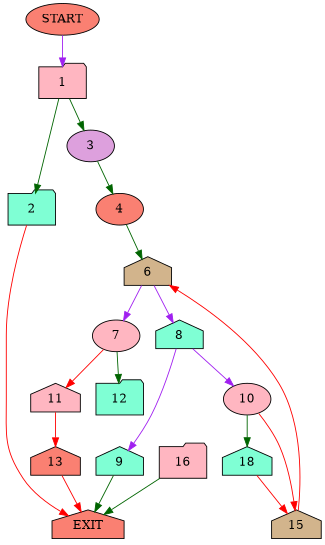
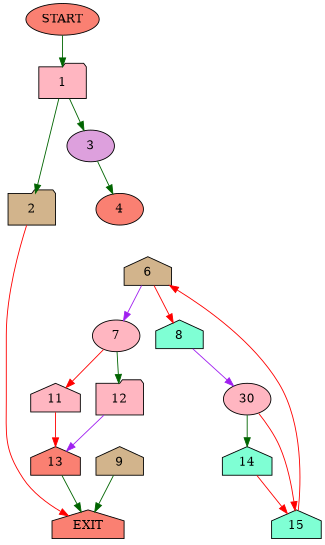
(63, 47) -> (63, 47)
(32, 209) -> (32, 209)
(132, 238) -> none
(162, 300) -> (162, 300)
(159, 398) -> none
(120, 399) -> (120, 399)
(247, 399) -> (247, 399)
none -> (88, 430)
(120, 462) -> (120, 462)
(183, 462) -> none
(247, 462) -> (247, 462)
(69, 490) -> (69, 490)
(296, 526) -> (296, 526)
